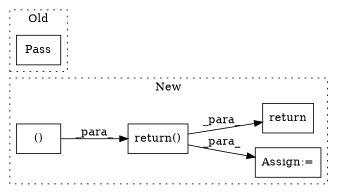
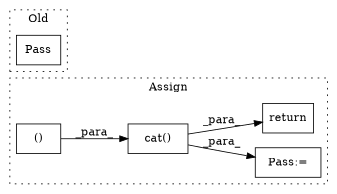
(169, 87) -> (169, 87)
(158, 139) -> (158, 139)
(288, 163) -> (288, 163)
